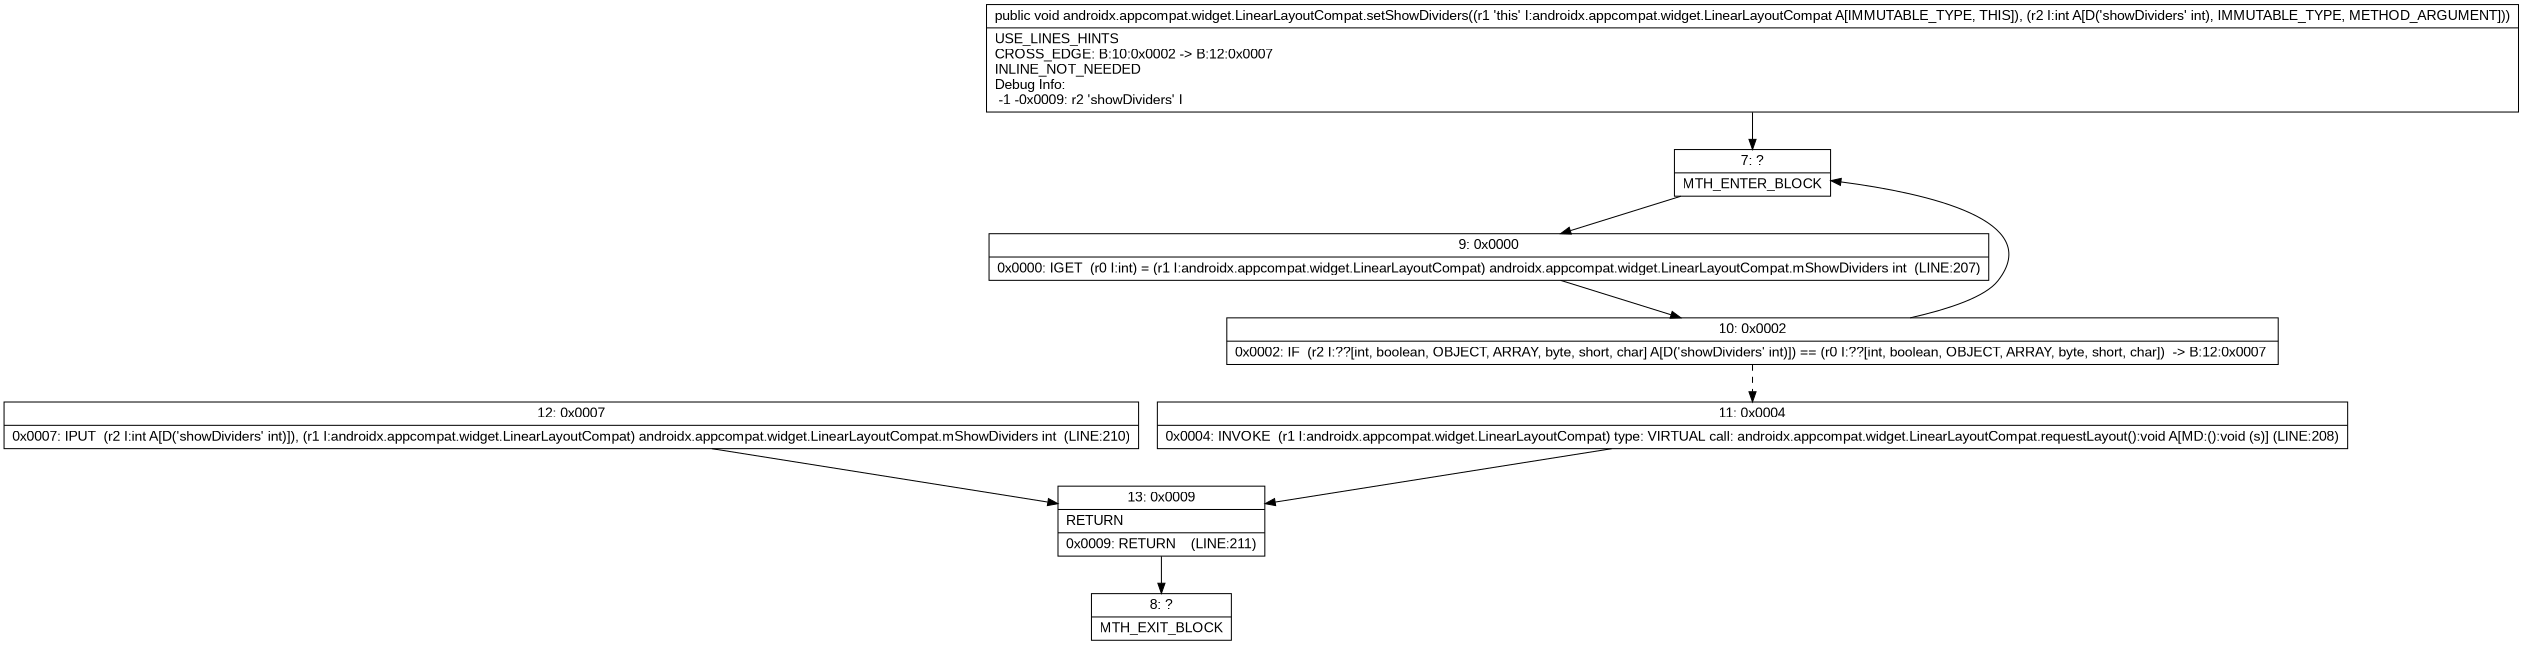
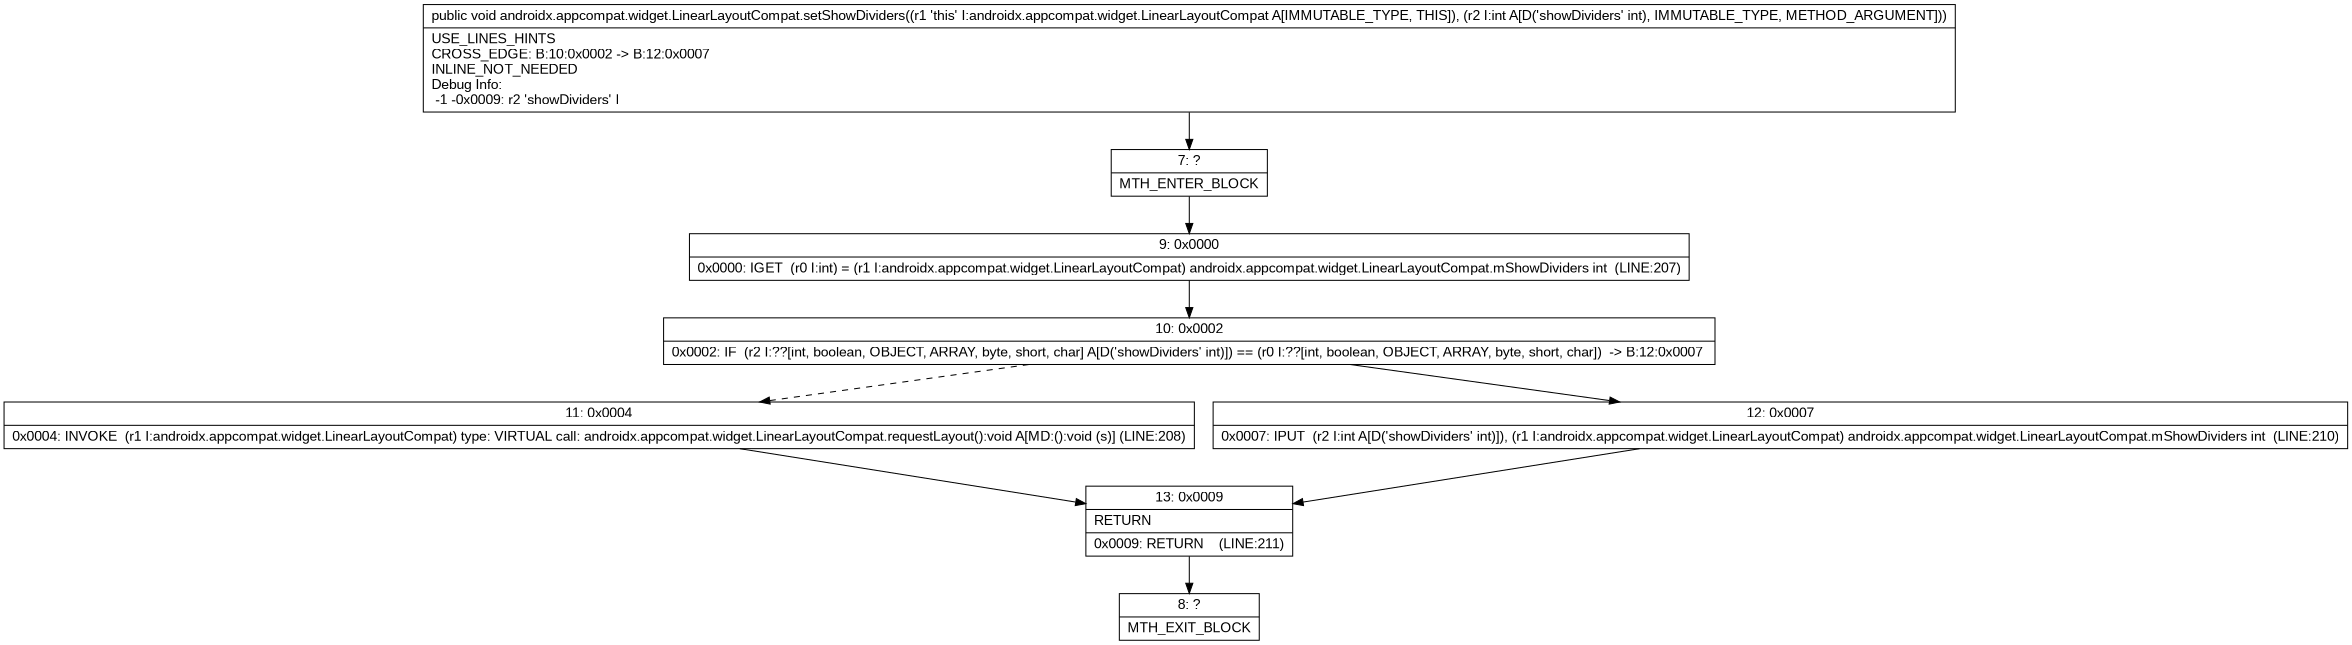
(1992, 226) -> (1480, 383)
